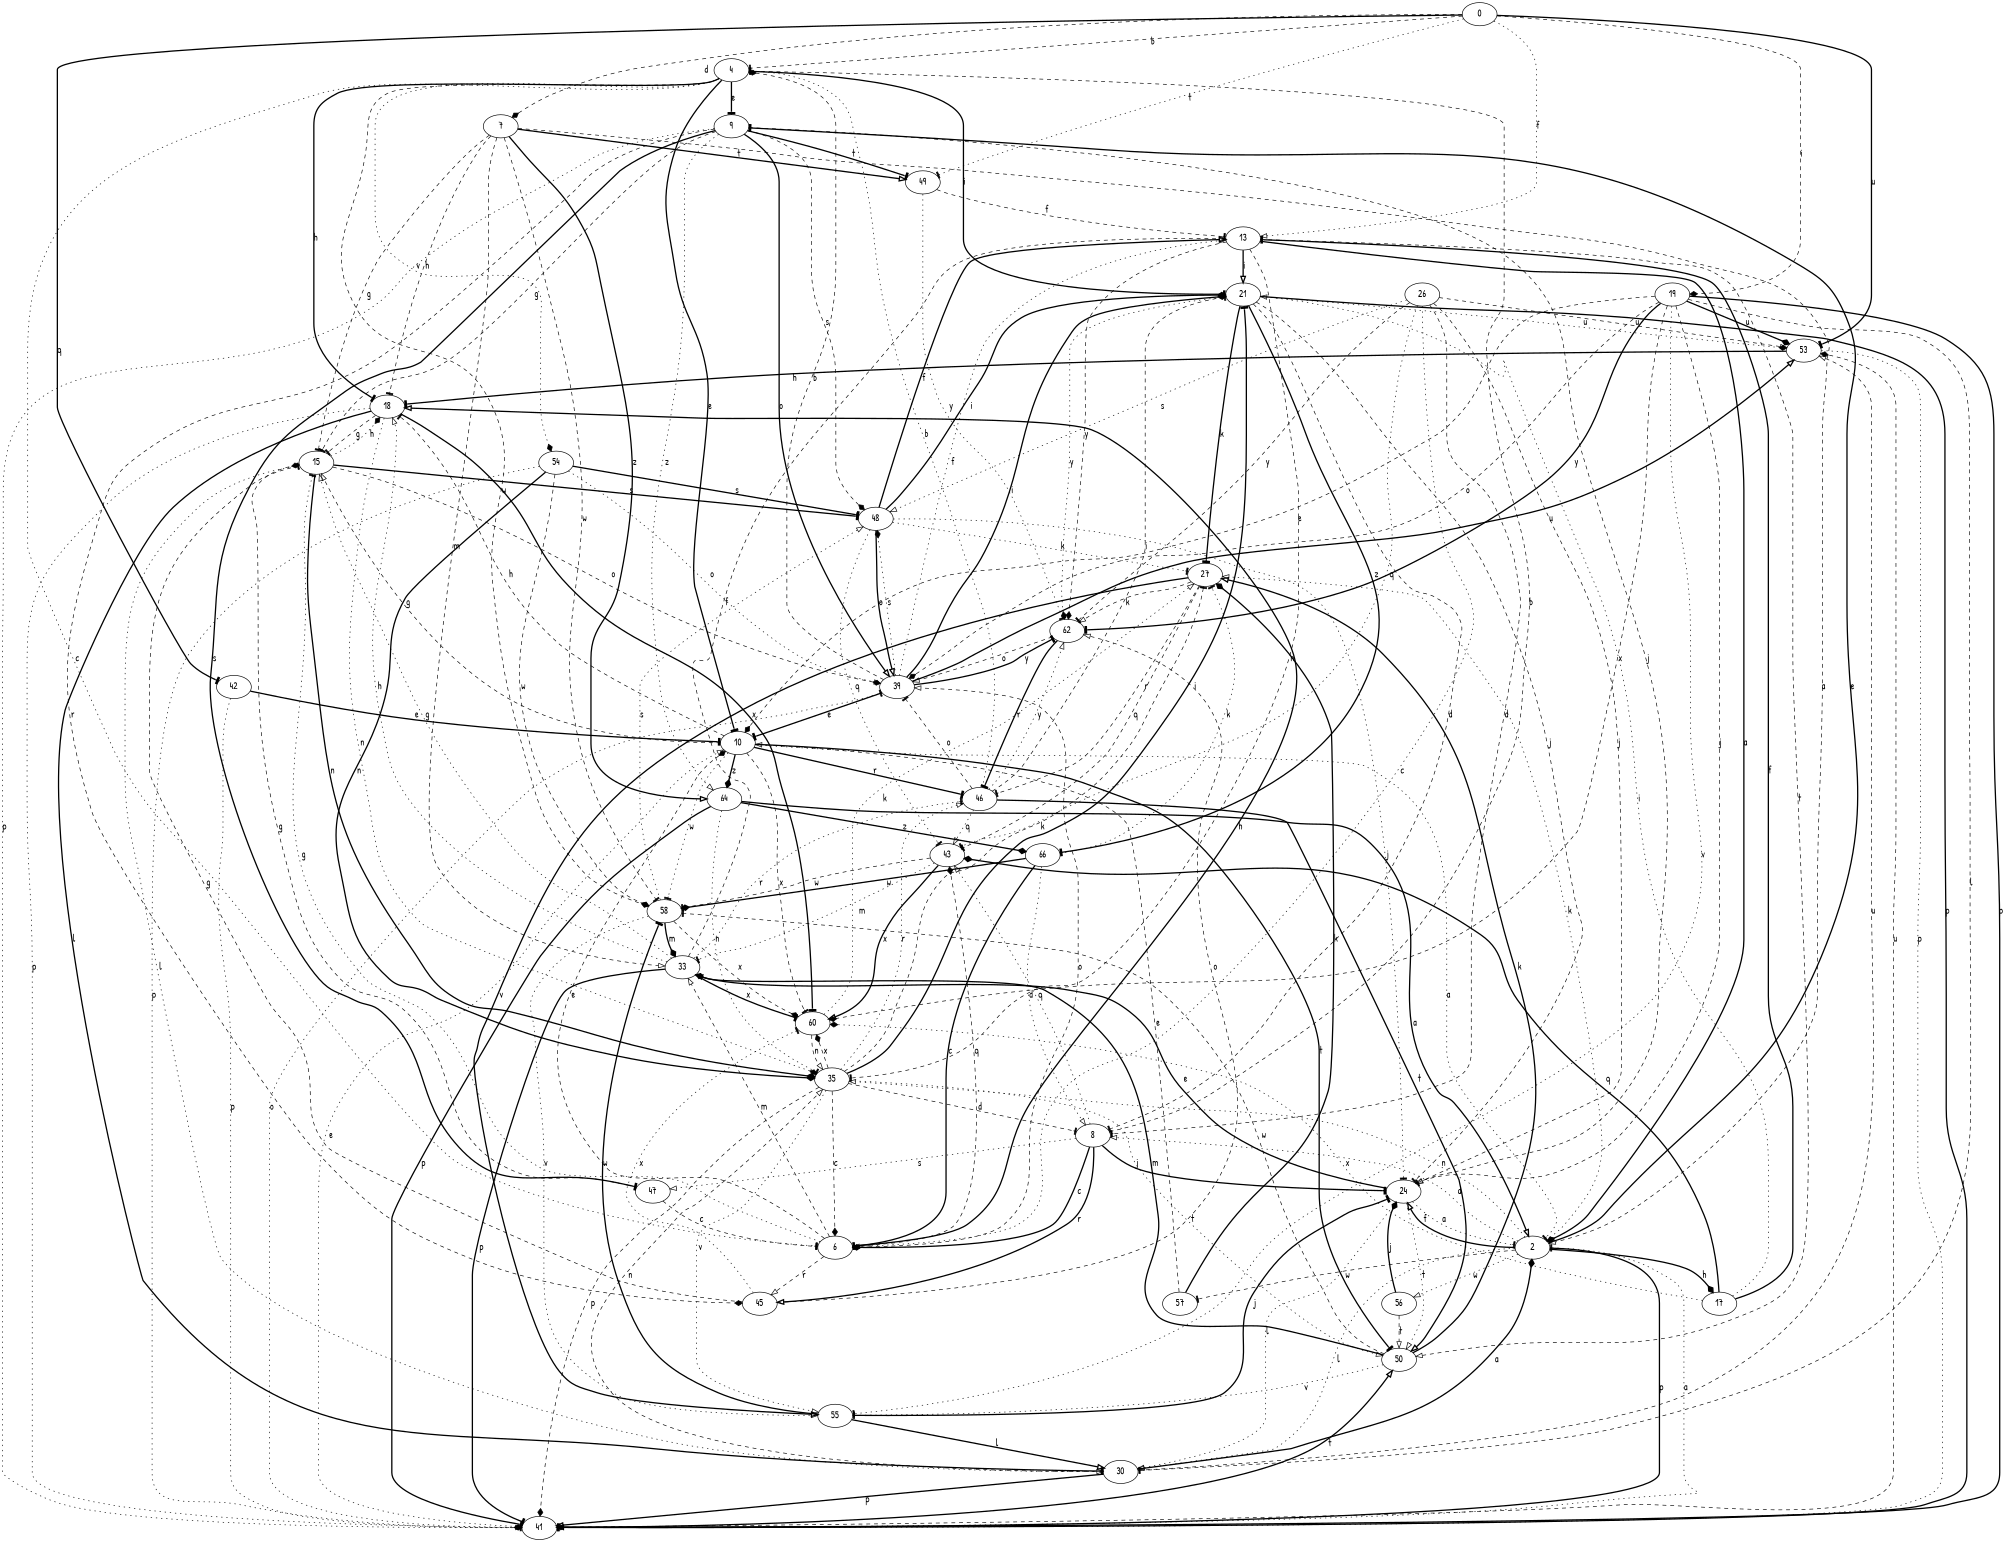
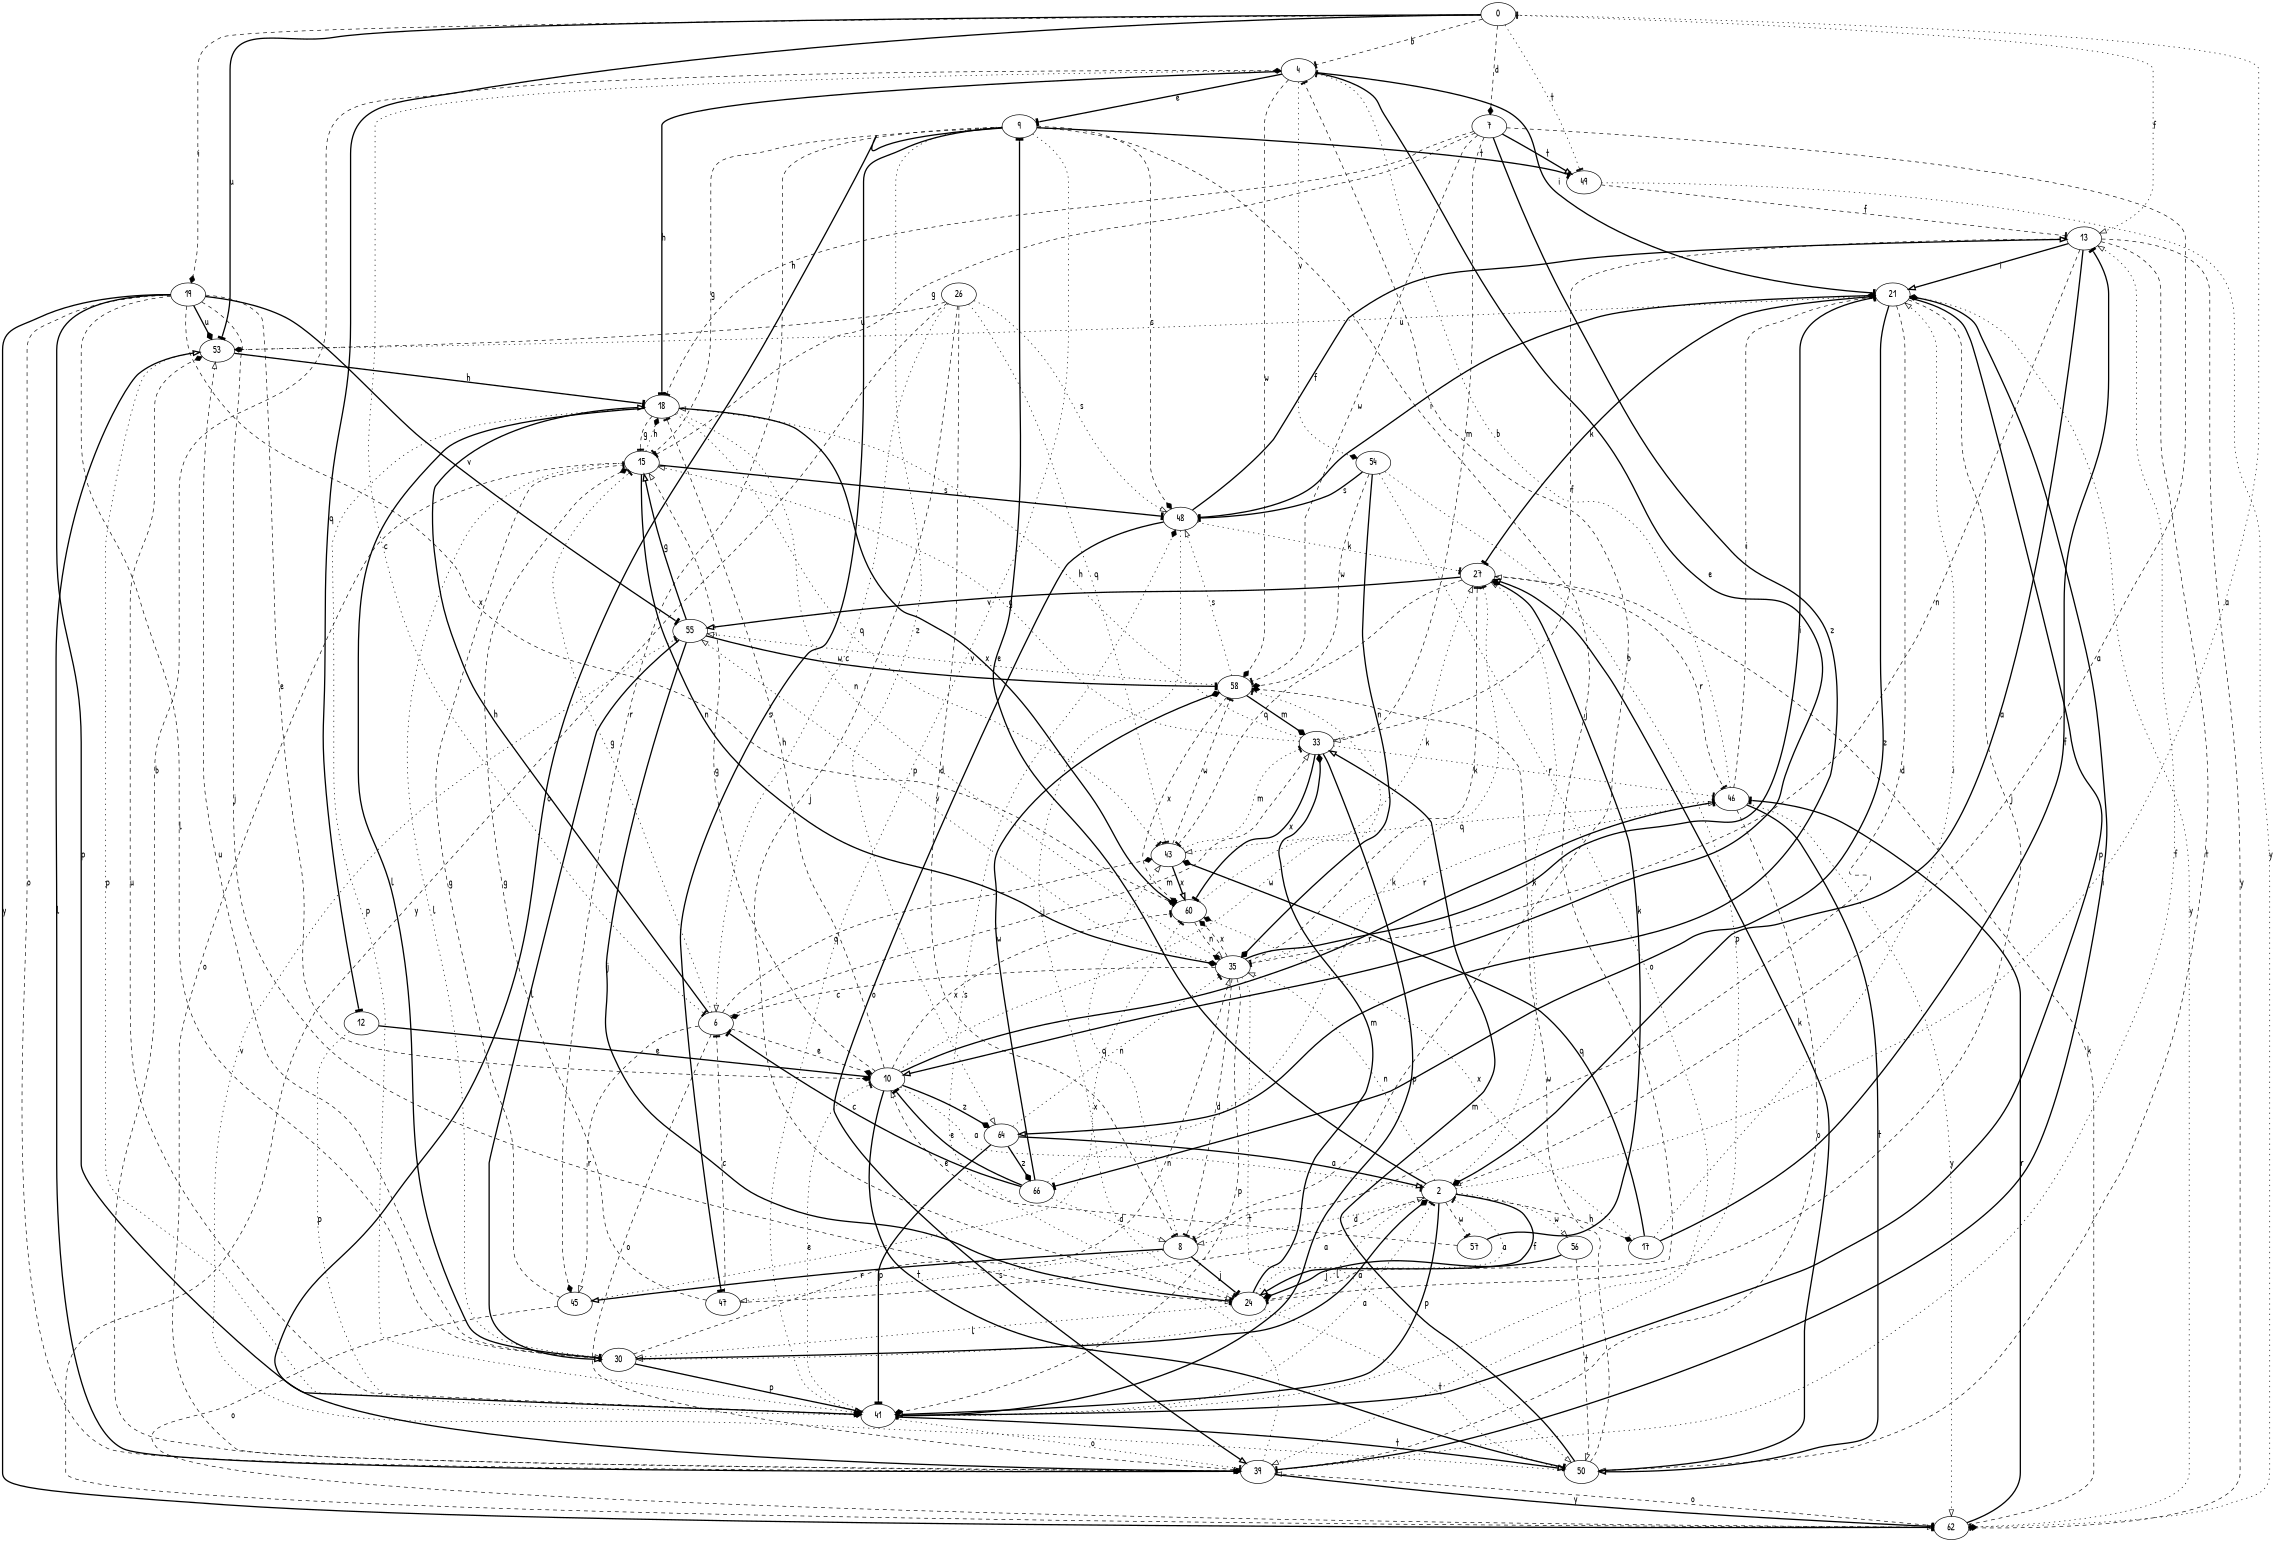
(708, 396) -> (1783, 782)
none -> (2254, 483)
(1551, 519) -> (58, 911)
none -> (663, 551)
(1136, 595) -> (2046, 987)
(234, 687) -> (362, 1023)
(853, 694) -> (885, 665)
(819, 715) -> (946, 1144)
(1139, 977) -> (1532, 987)
(1569, 1064) -> (451, 462)
(1186, 1079) -> (1374, 1023)
(326, 1134) -> (807, 1251)
(1001, 1240) -> none
(1637, 1258) -> (1542, 1210)
none -> (1084, 1276)
(1545, 1501) -> (1231, 1396)
